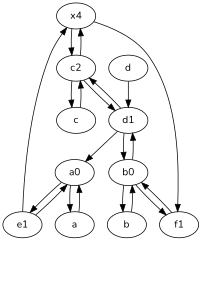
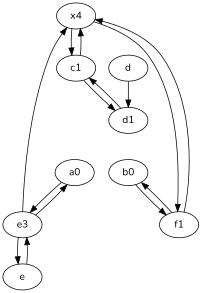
(76, 68) -> (76, 68)
none -> (181, 97)
(76, 120) -> none
(123, 143) -> none
(104, 144) -> none
(133, 150) -> none
(22, 225) -> (22, 225)
(75, 225) -> none
(127, 225) -> none
none -> (22, 277)
